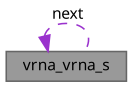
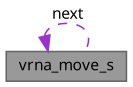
(66, 66) -> (66, 66)
